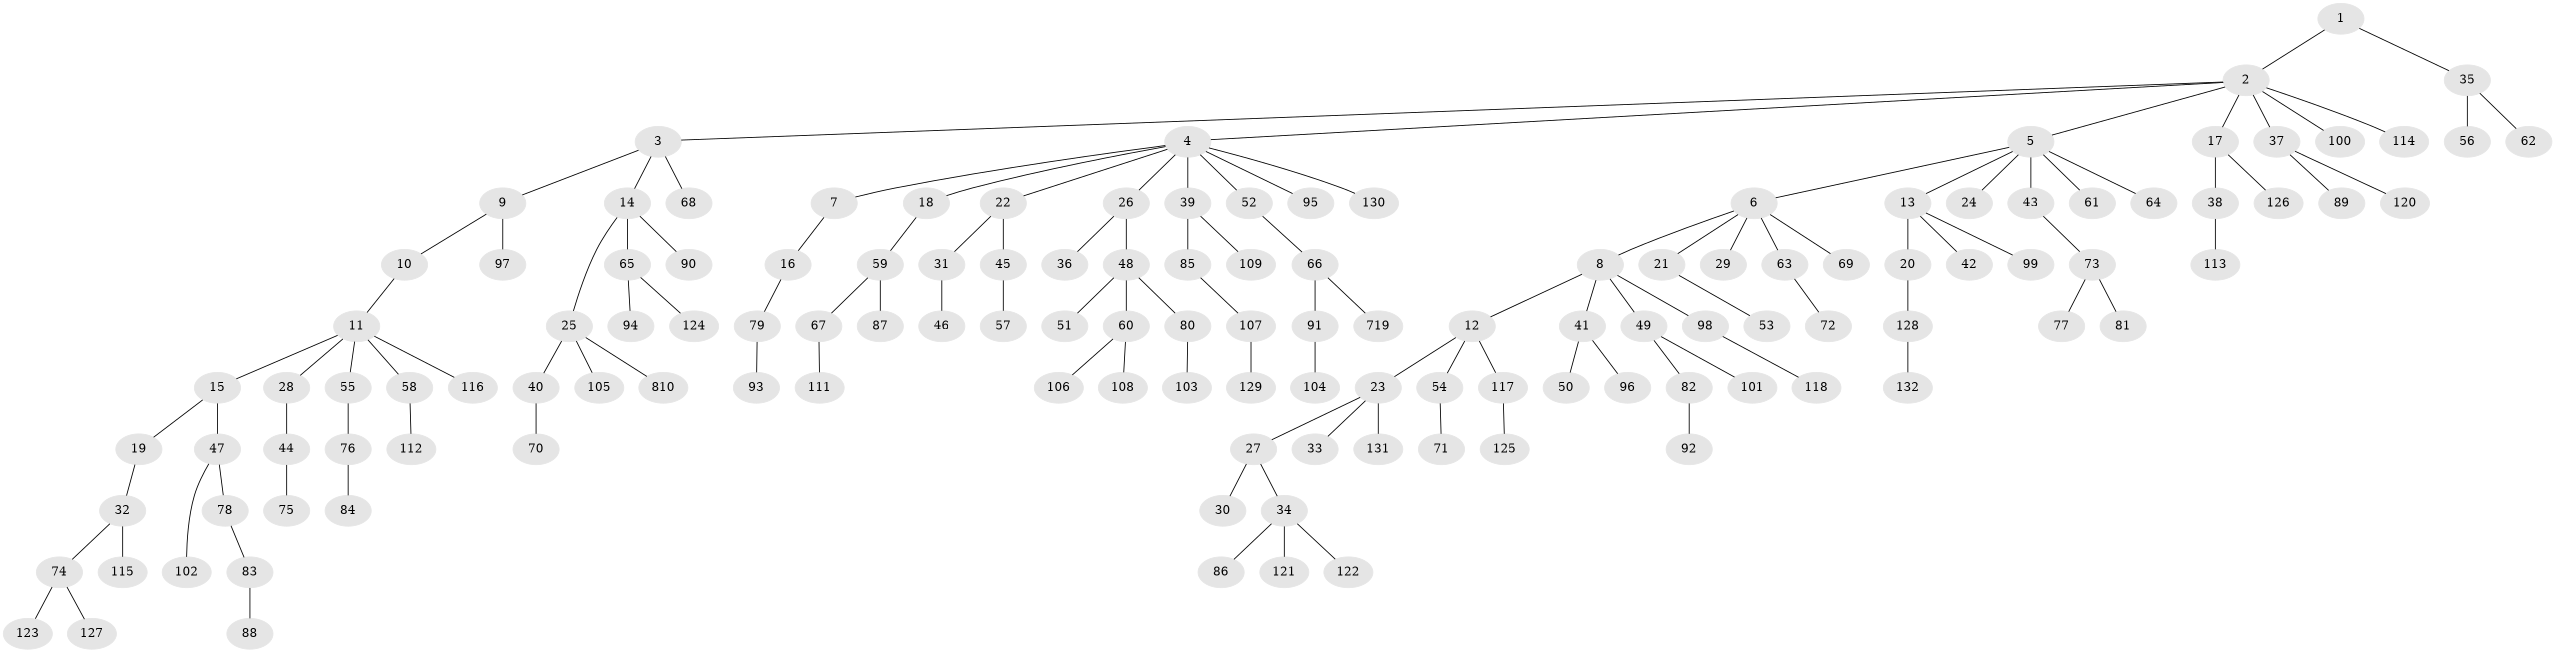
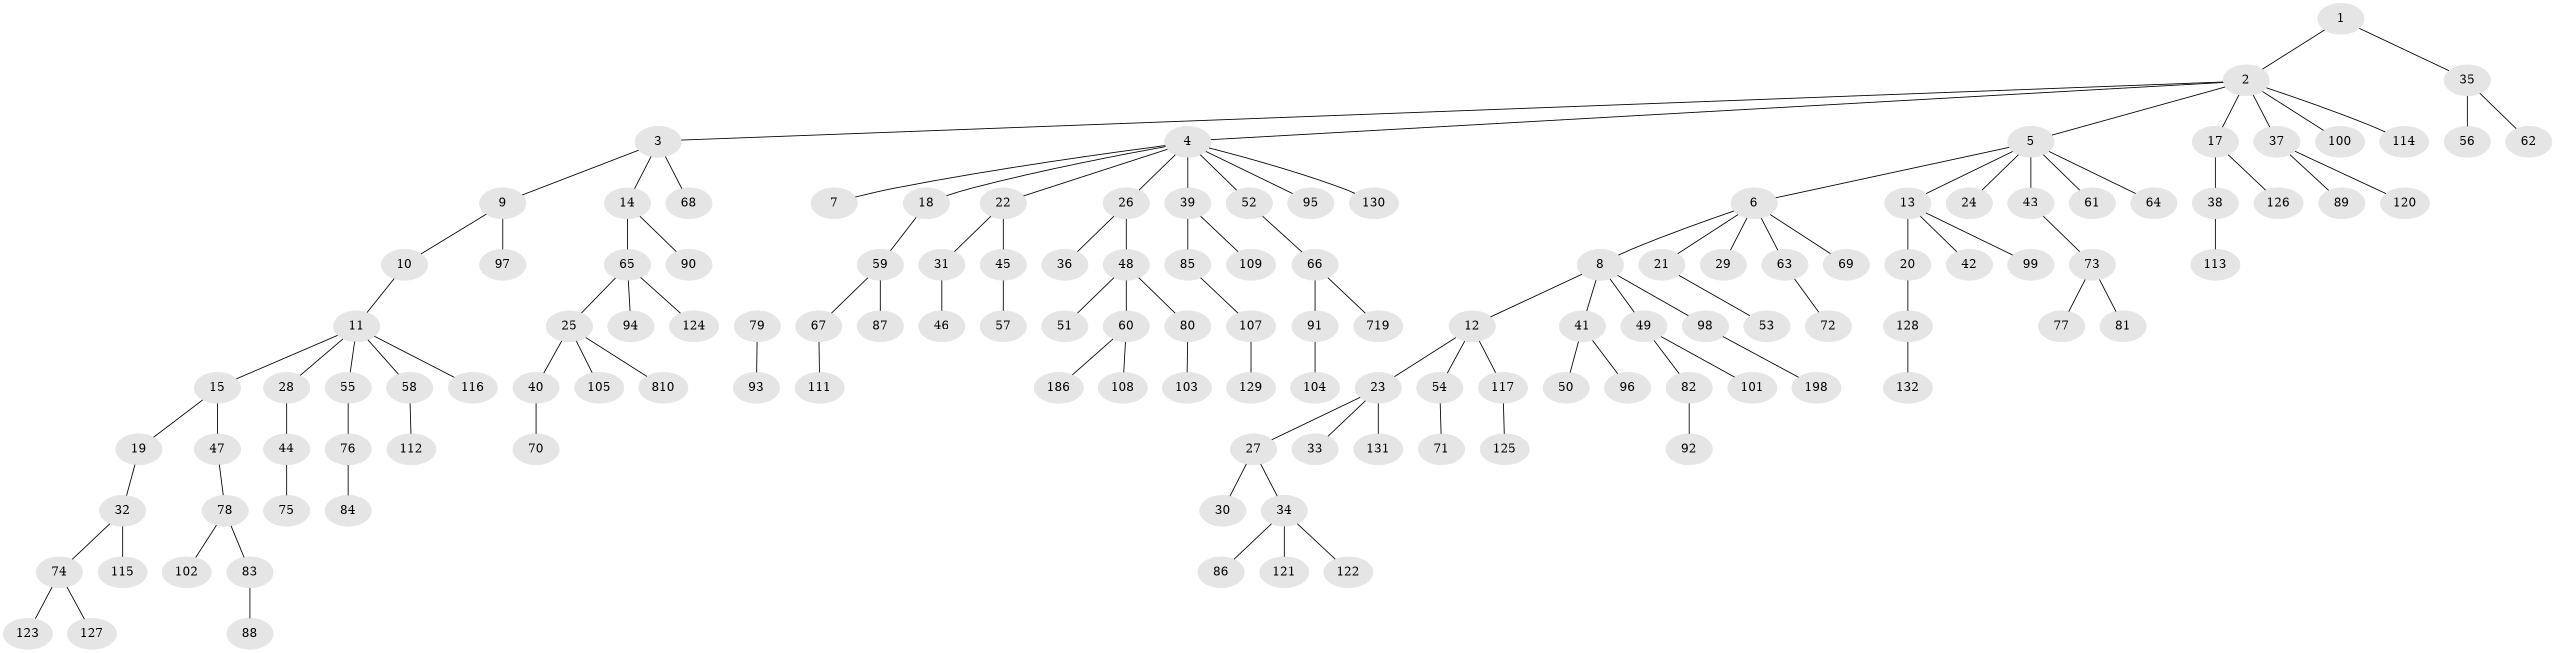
(591, 262) -> (598, 296)
(788, 265) -> none
(1059, 388) -> (1059, 388)
(1816, 388) -> (1816, 388)
(191, 509) -> (206, 541)
